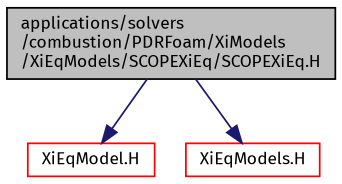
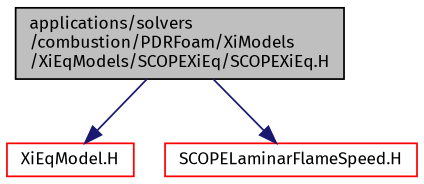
(253, 160) -> (291, 160)
